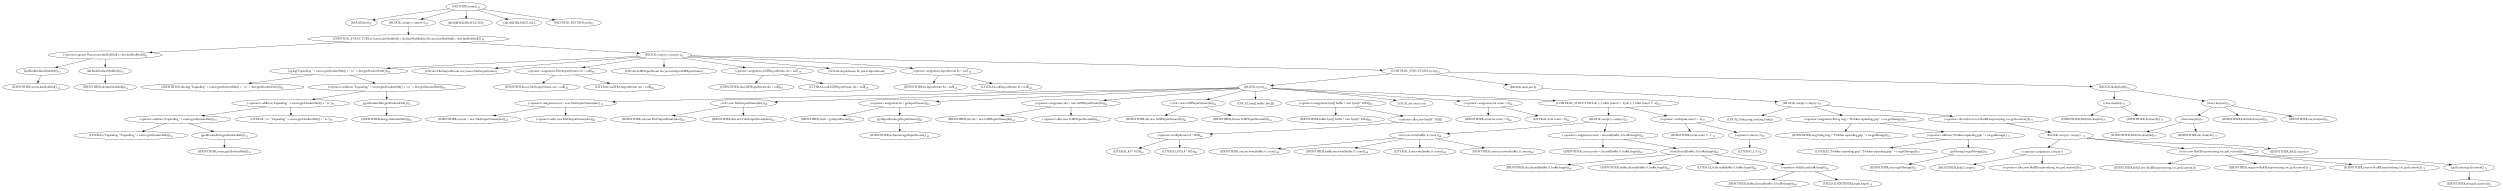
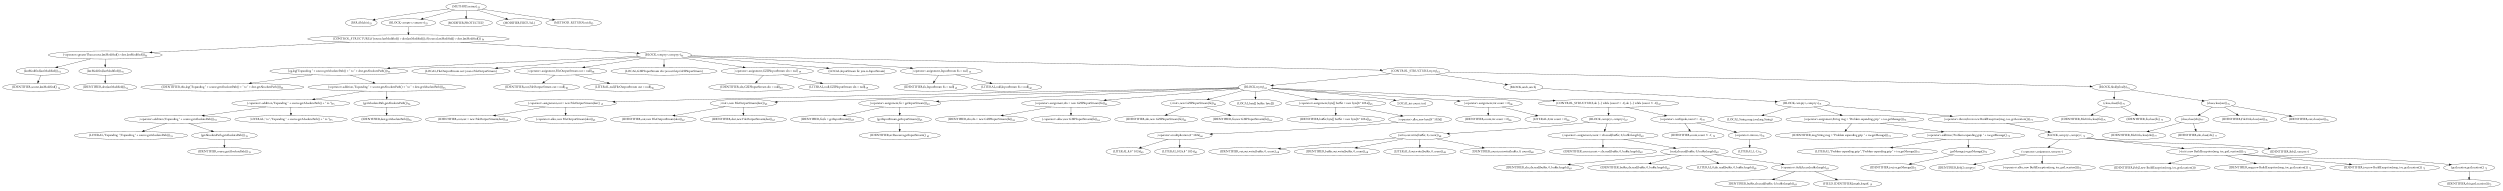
none -> (1292, 95)
